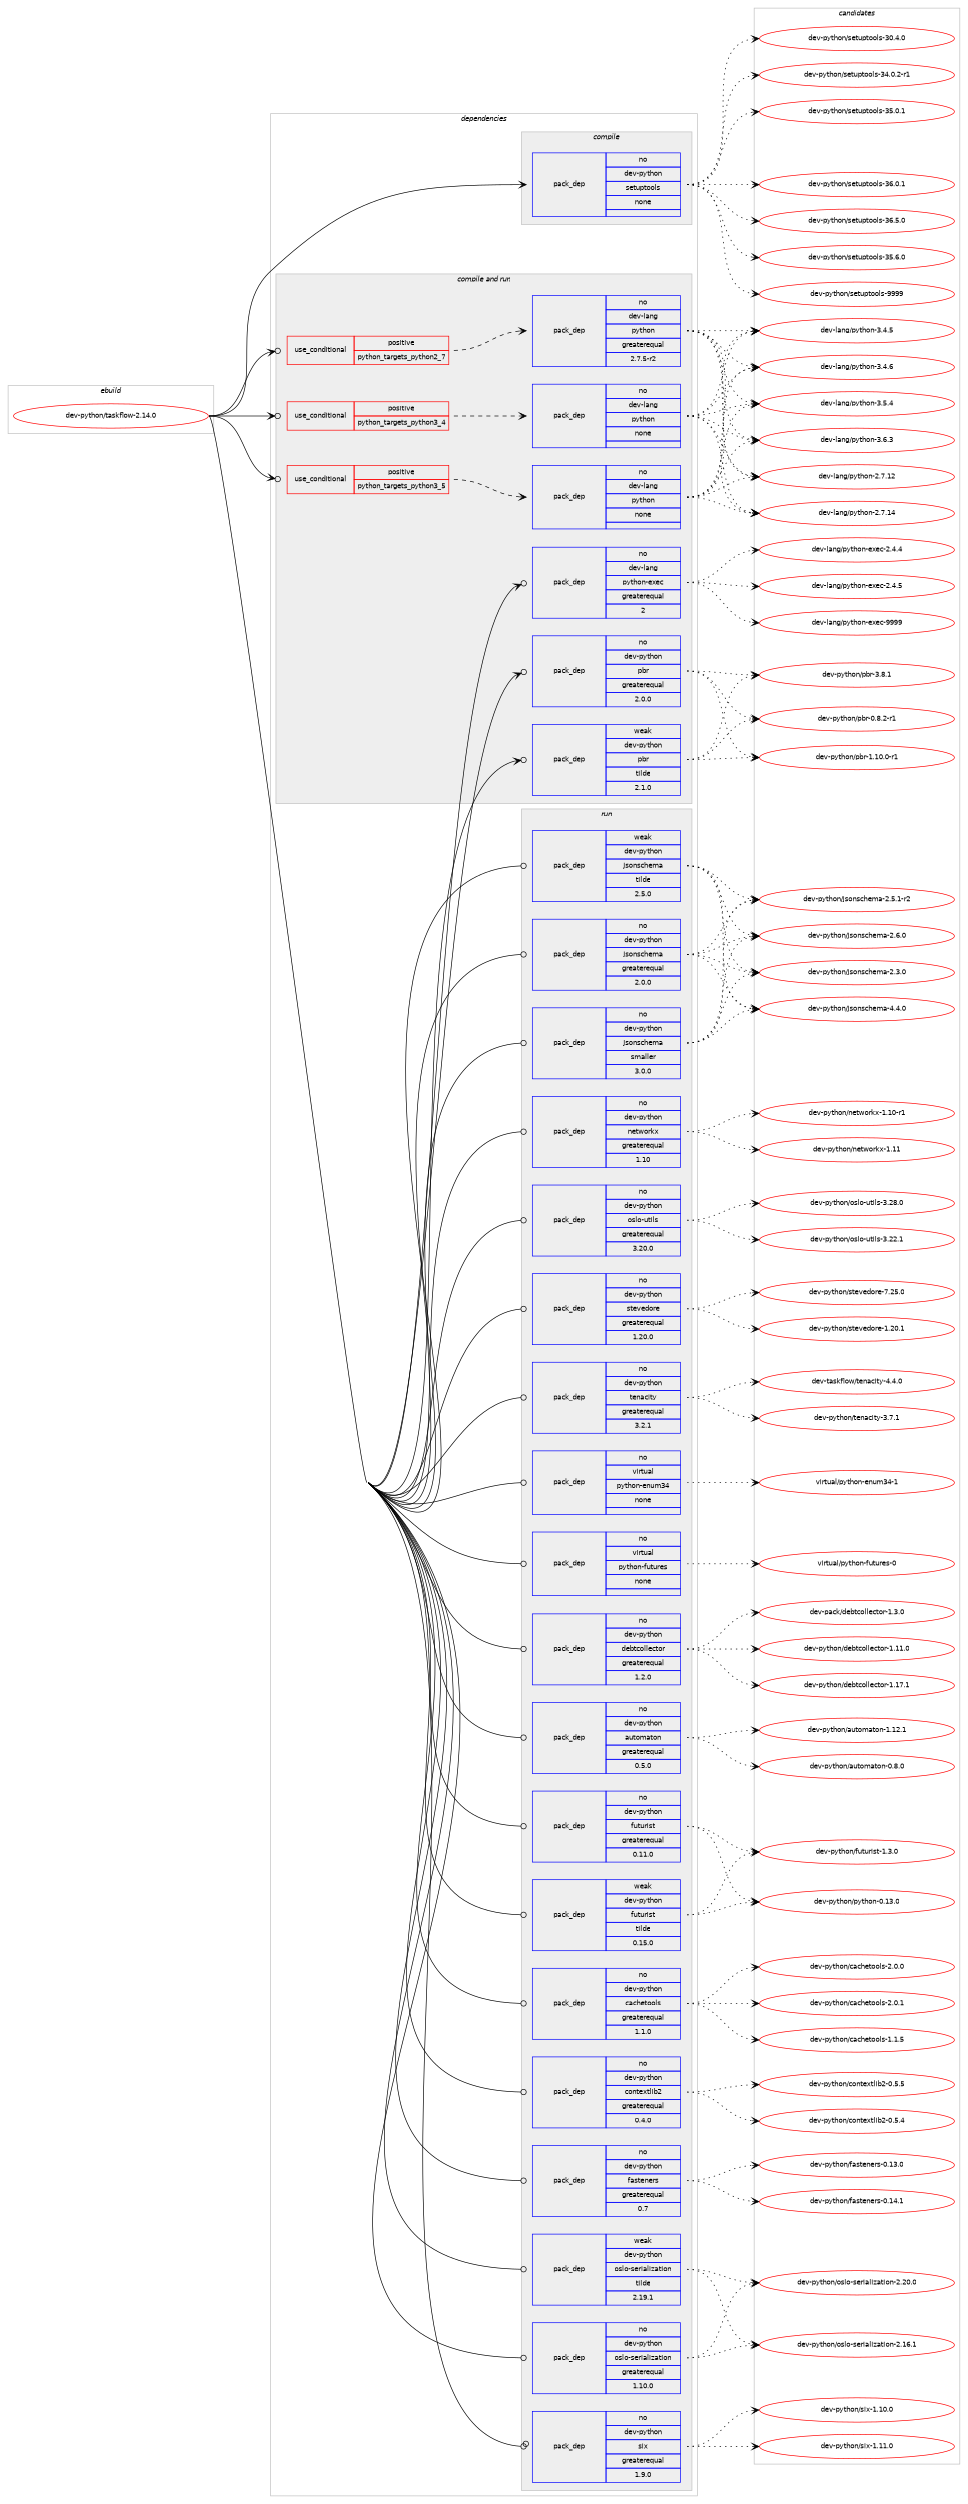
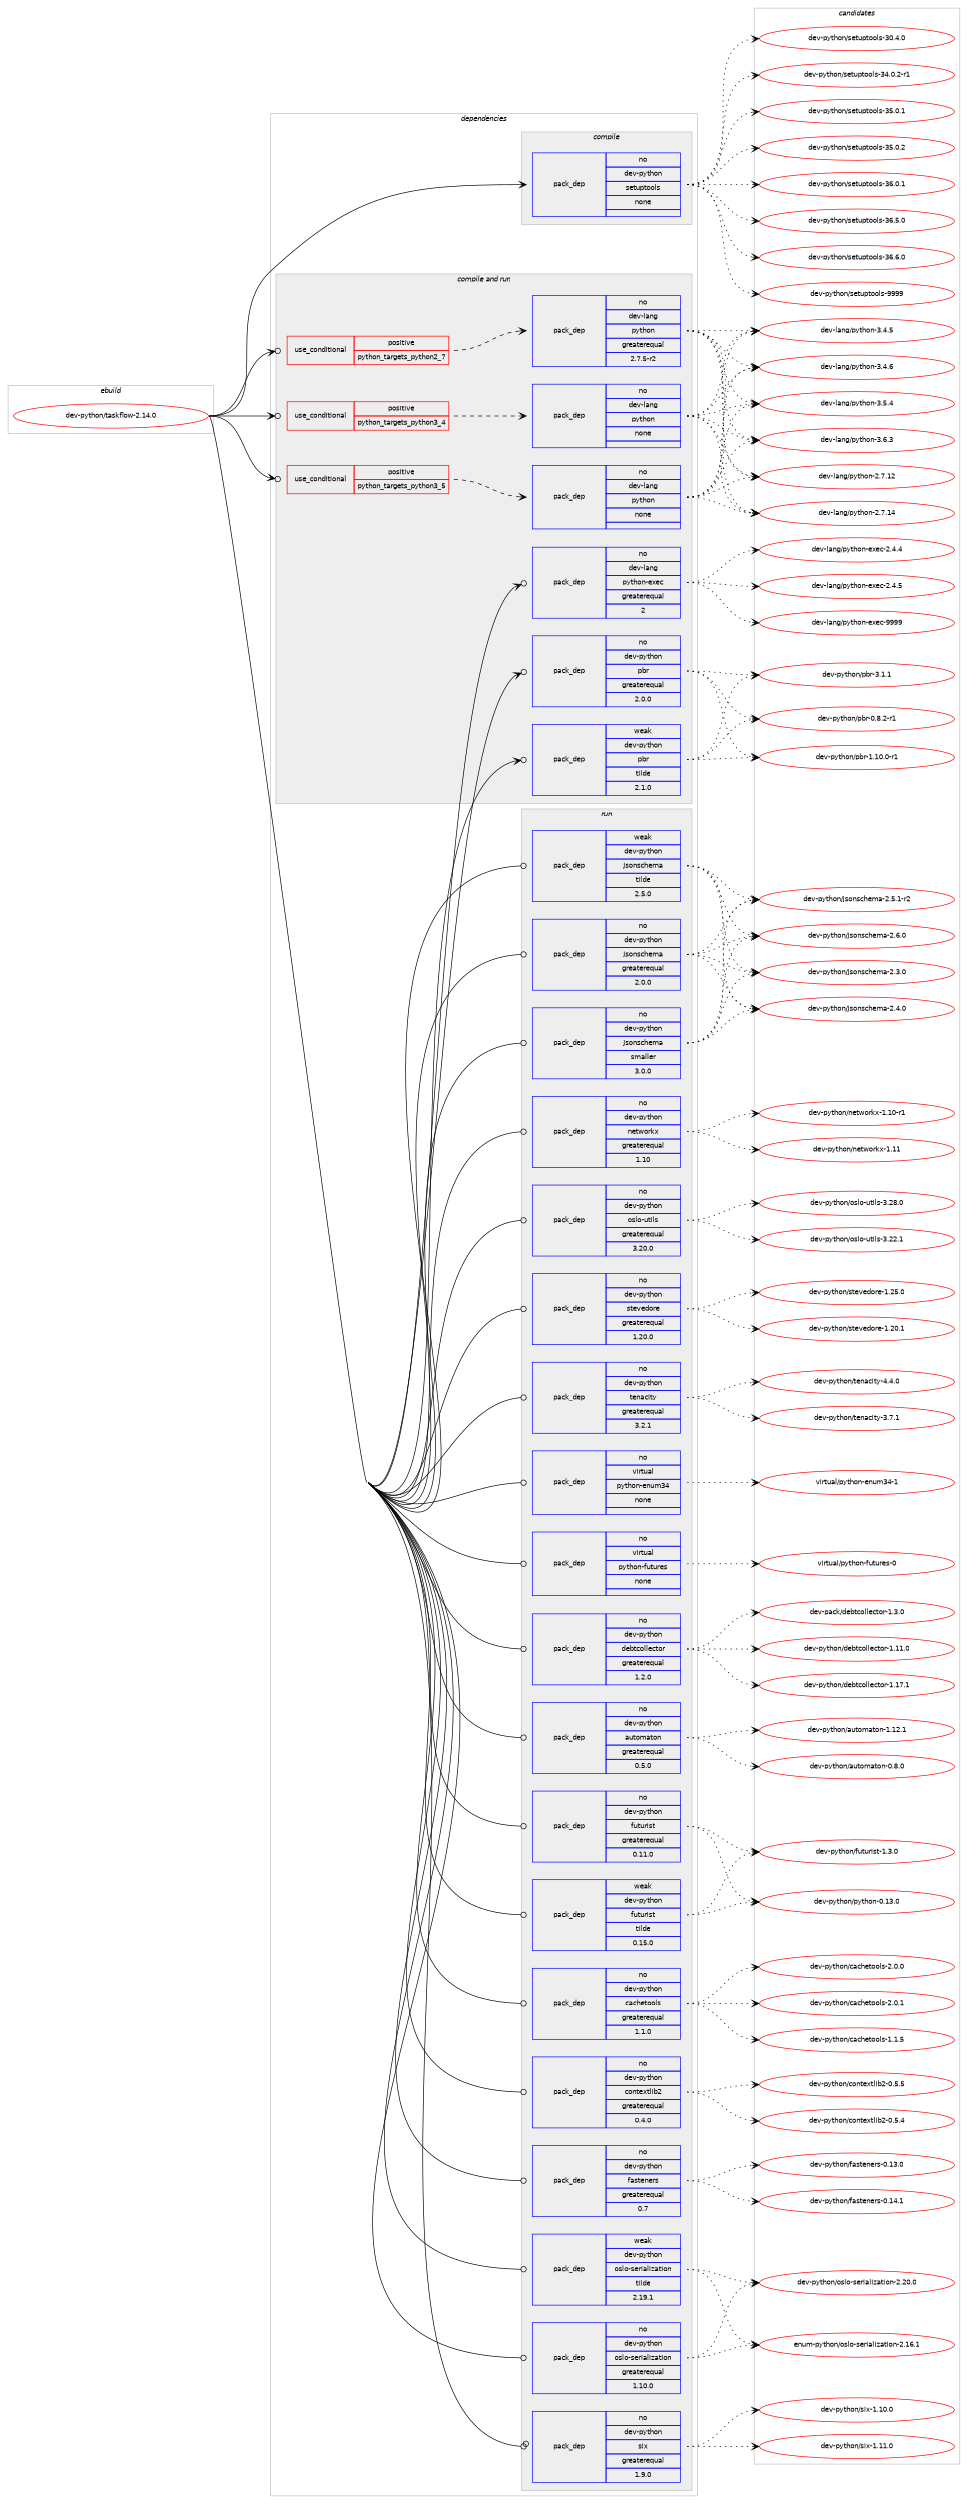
none -> (857, 148)
(857, 258) -> (857, 258)
(857, 675) -> (857, 675)
(857, 1009) -> (857, 1009)
(857, 1293) -> (857, 1293)
(857, 1382) -> (857, 1382)
(857, 2345) -> (857, 2345)
